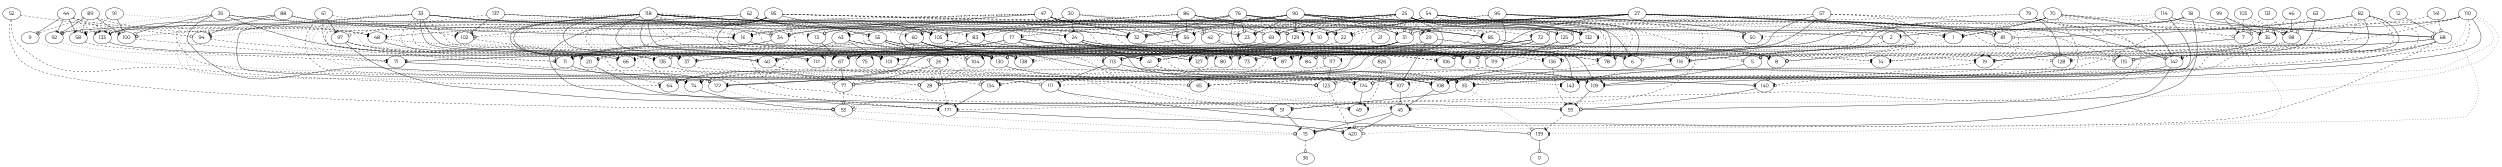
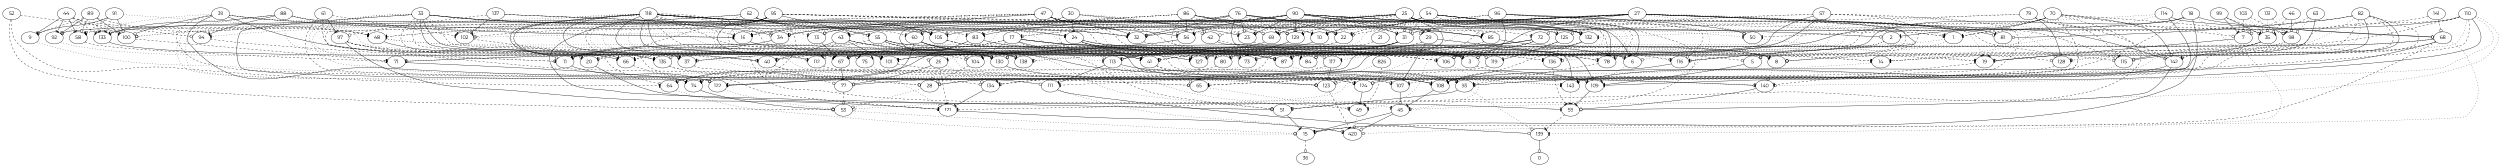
(2398, 14) -> none
none -> (78, 25)
(1388, 26) -> (1388, 26)
(891, 51) -> (891, 51)
